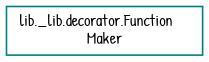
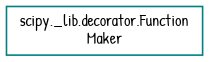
(105, 31) -> (105, 31)
